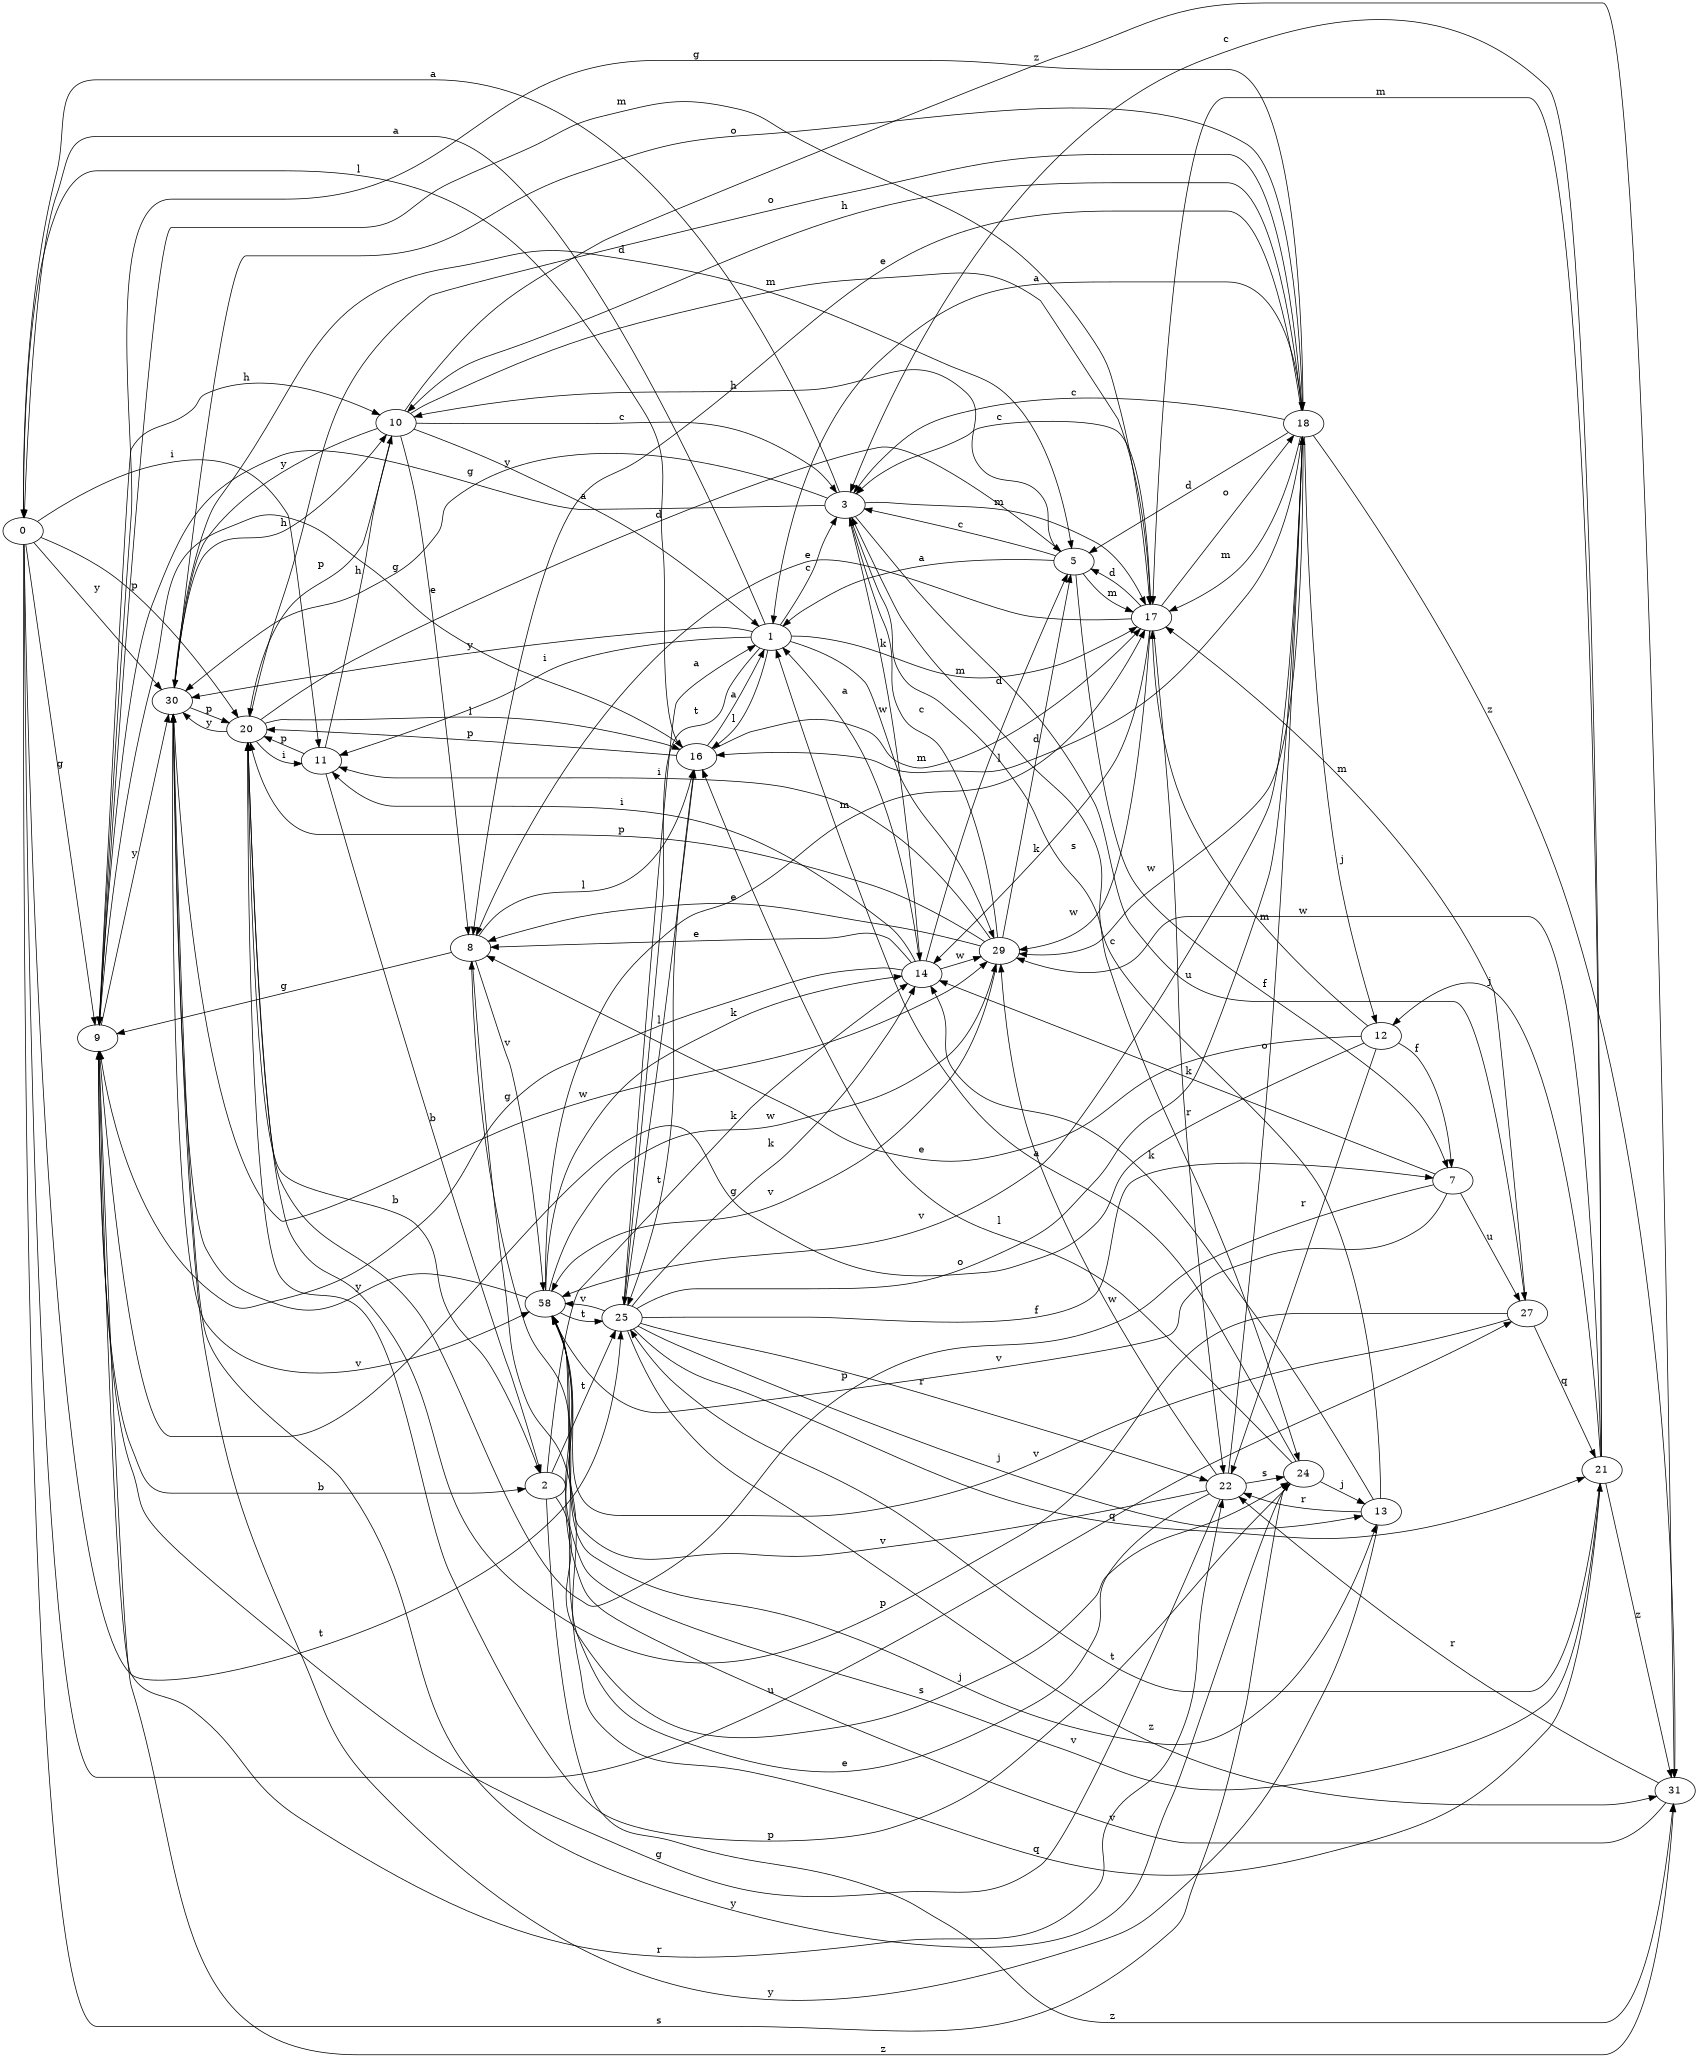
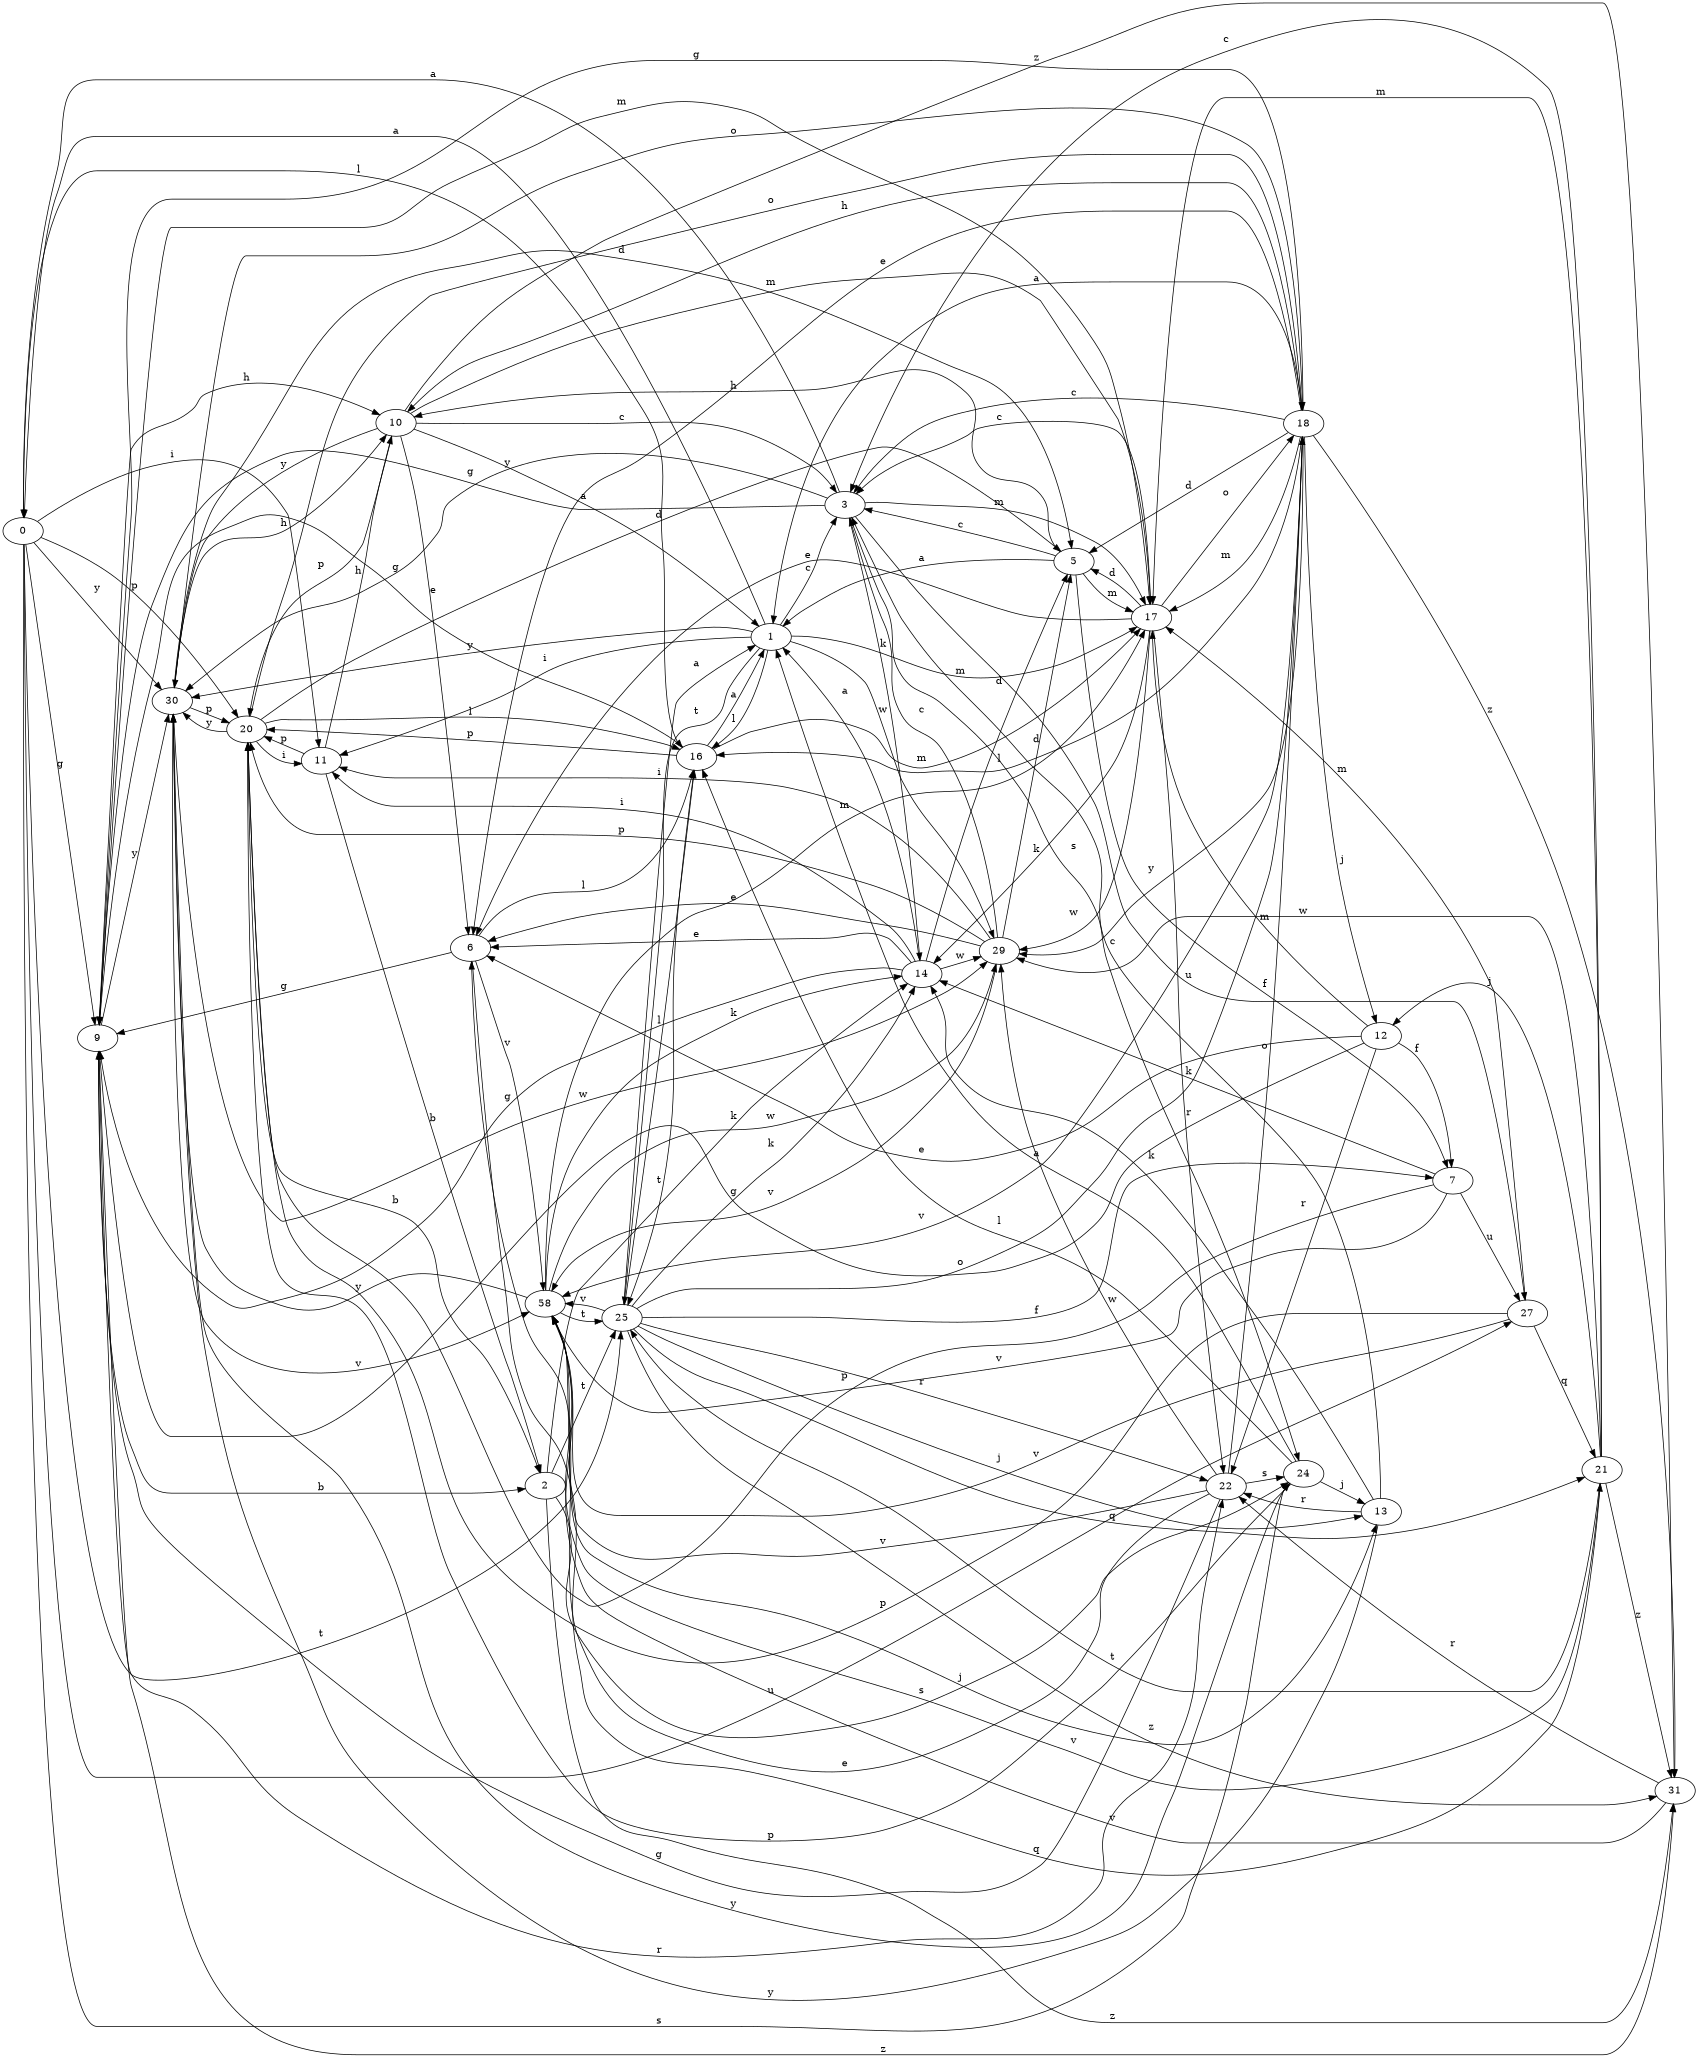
(1152, 869) -> (1152, 869)
(471, 948) -> (471, 948)
